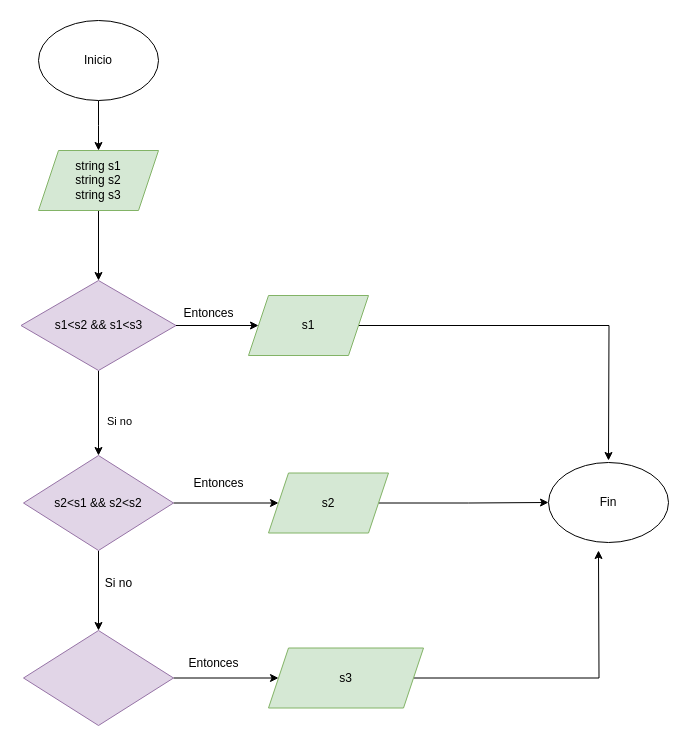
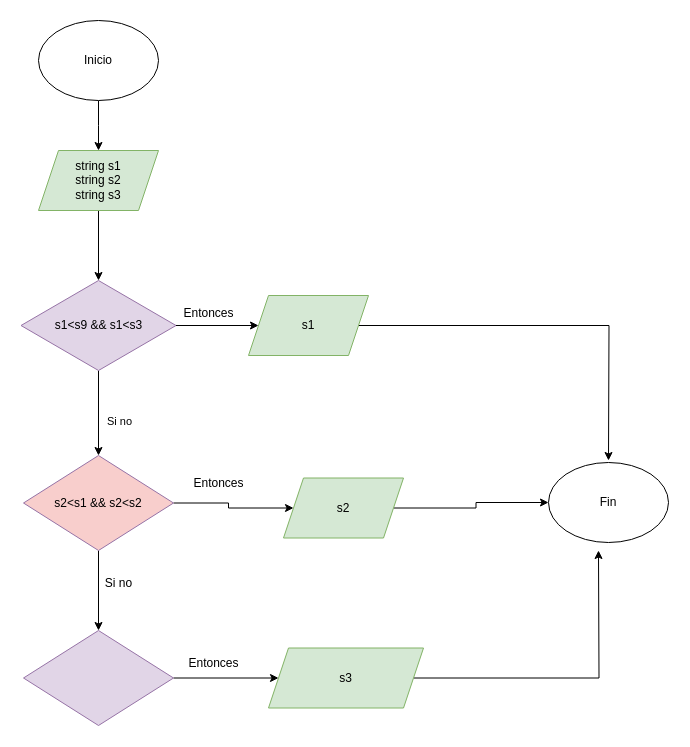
(99, 326) -> (99, 326)
(99, 503) -> (99, 503)
(329, 503) -> (344, 508)
